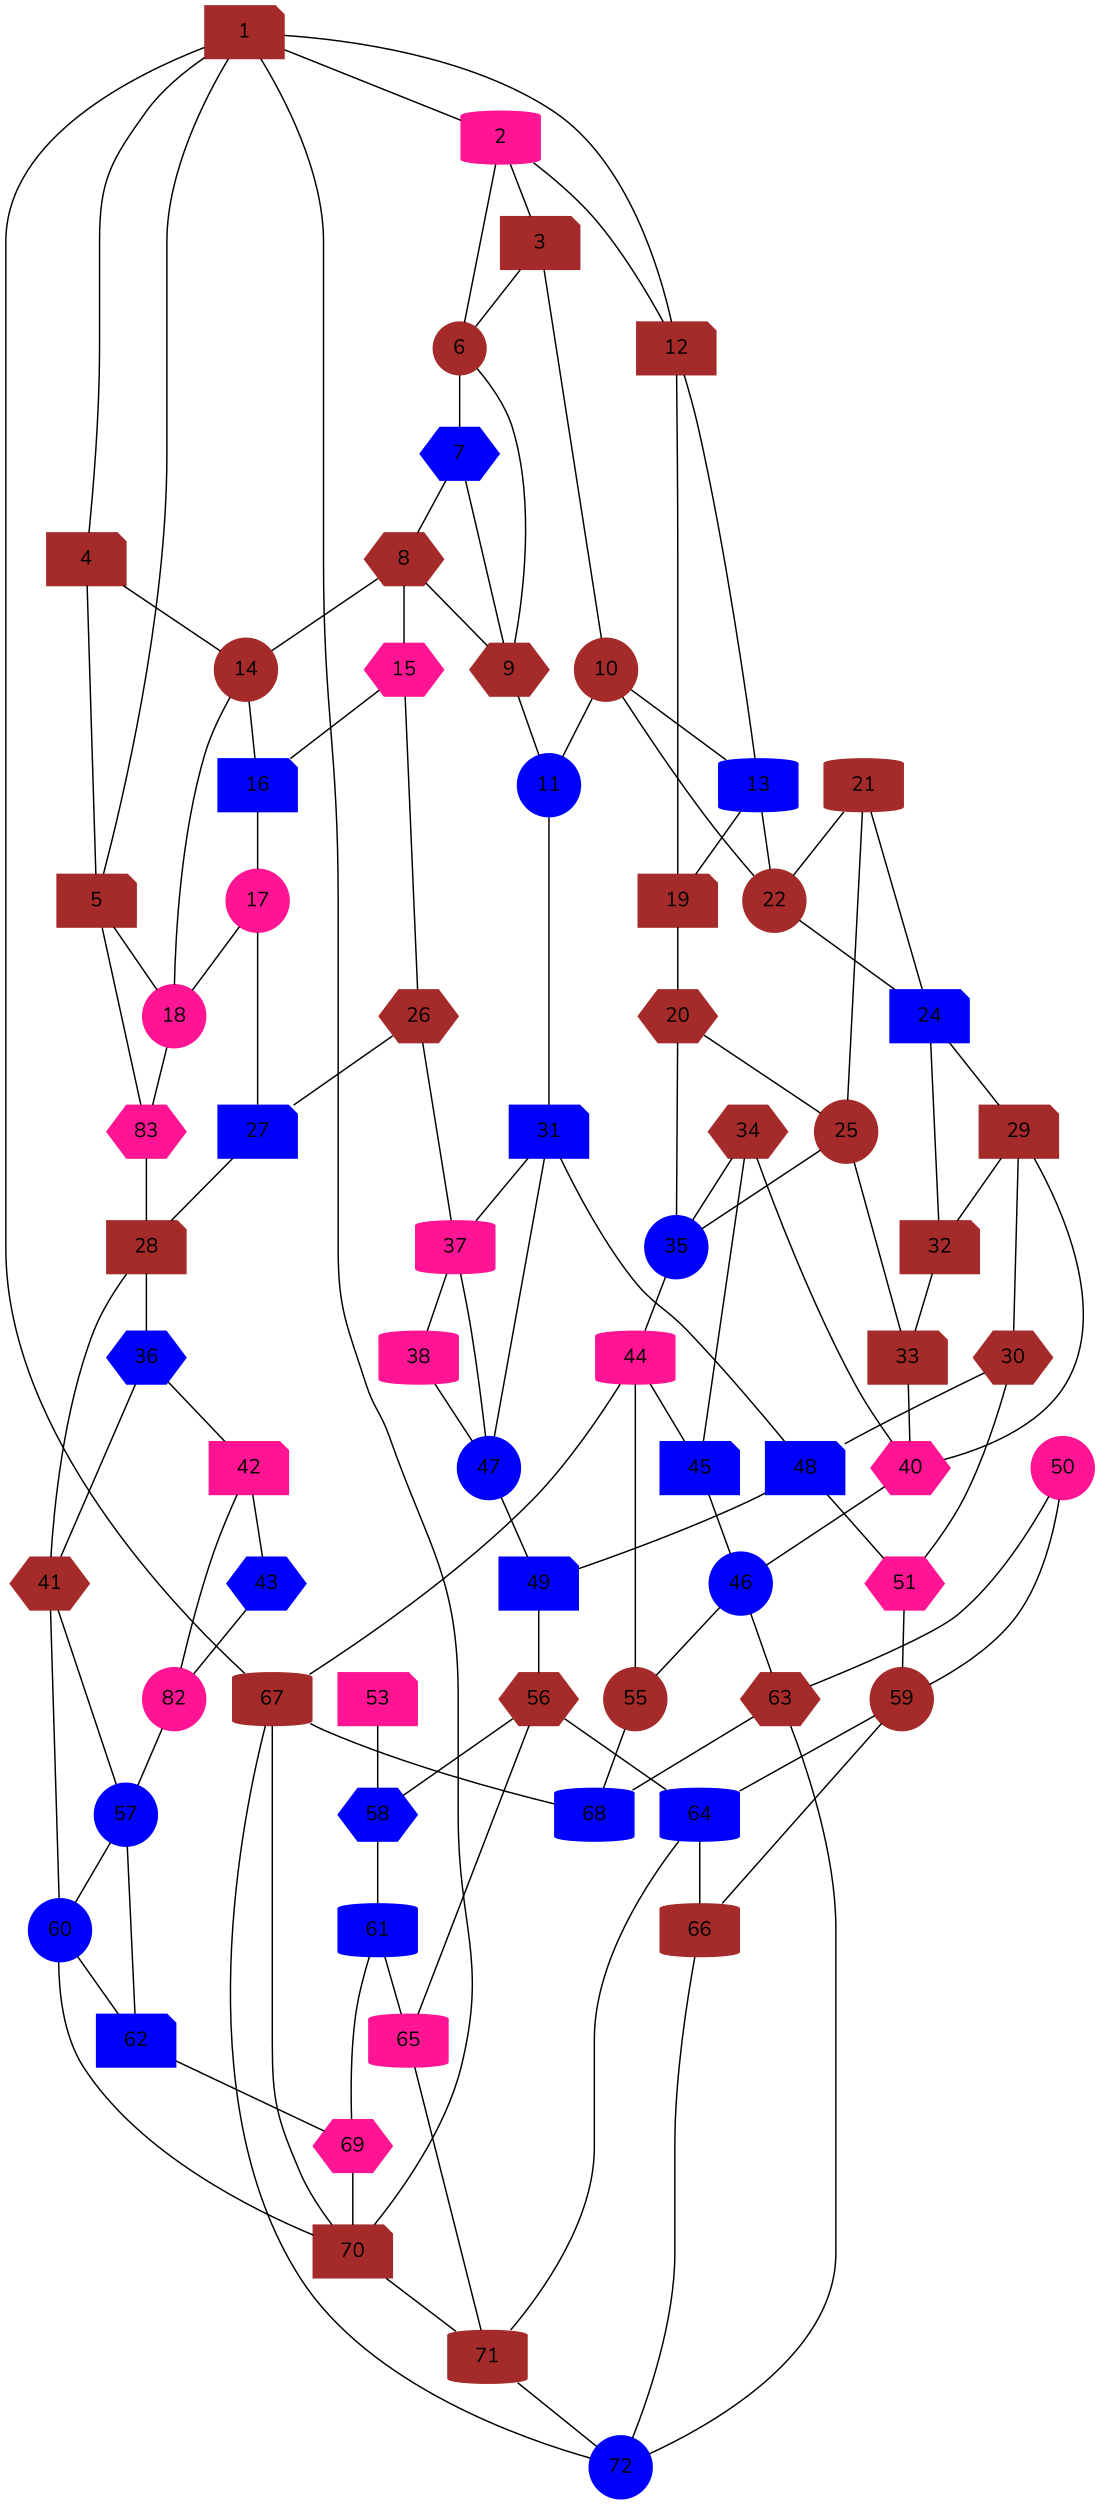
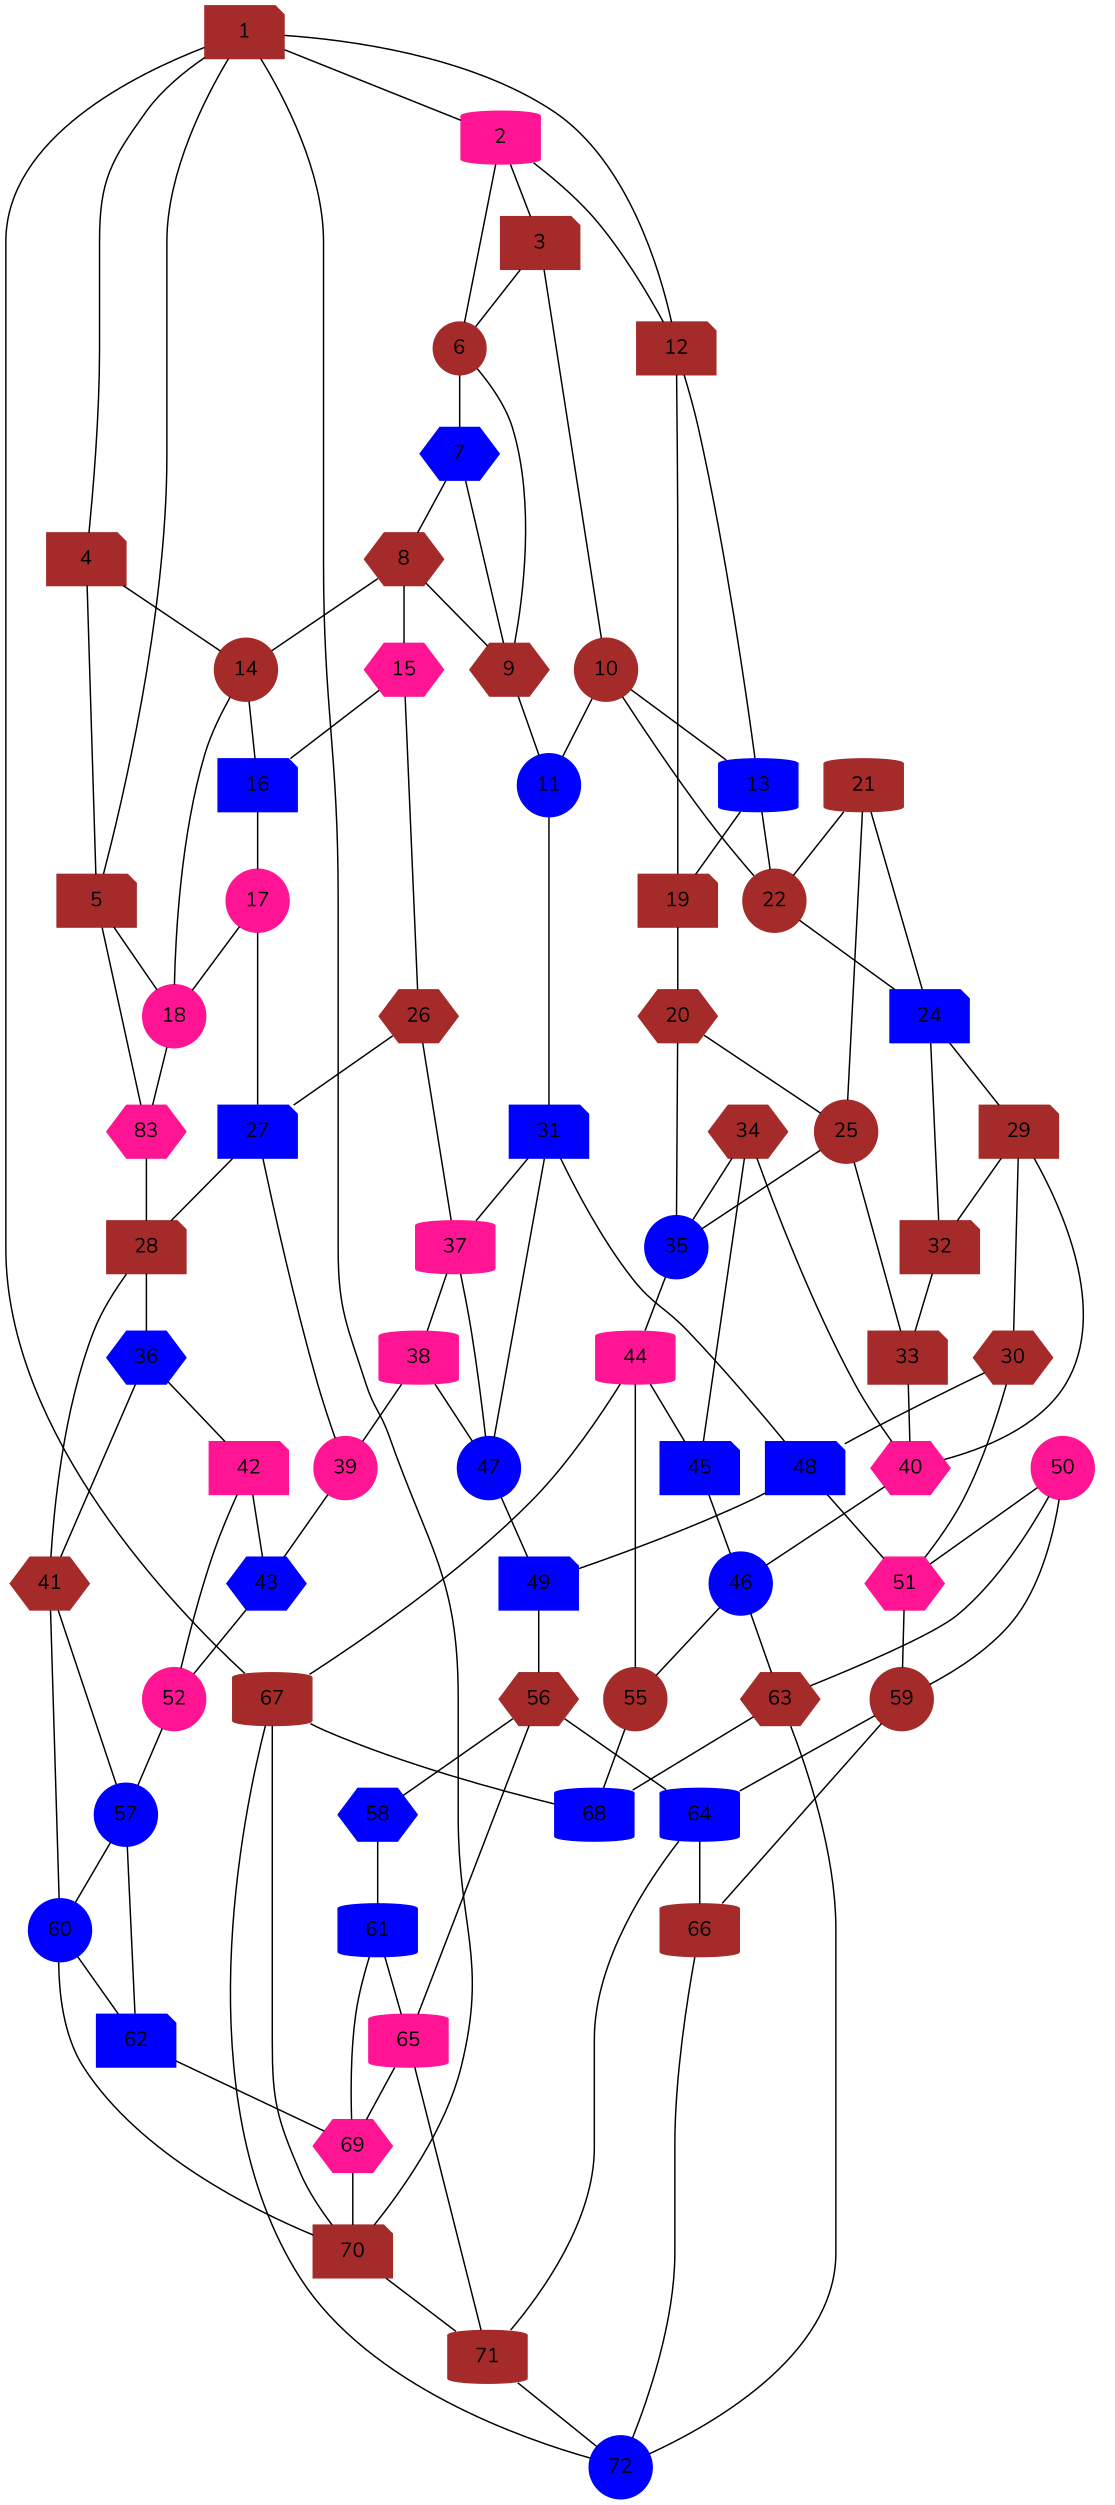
none -> (345, 1468)
none -> (984, 1526)
(174, 1699) -> (174, 1699)
(378, 1699) -> none
none -> (381, 2094)
